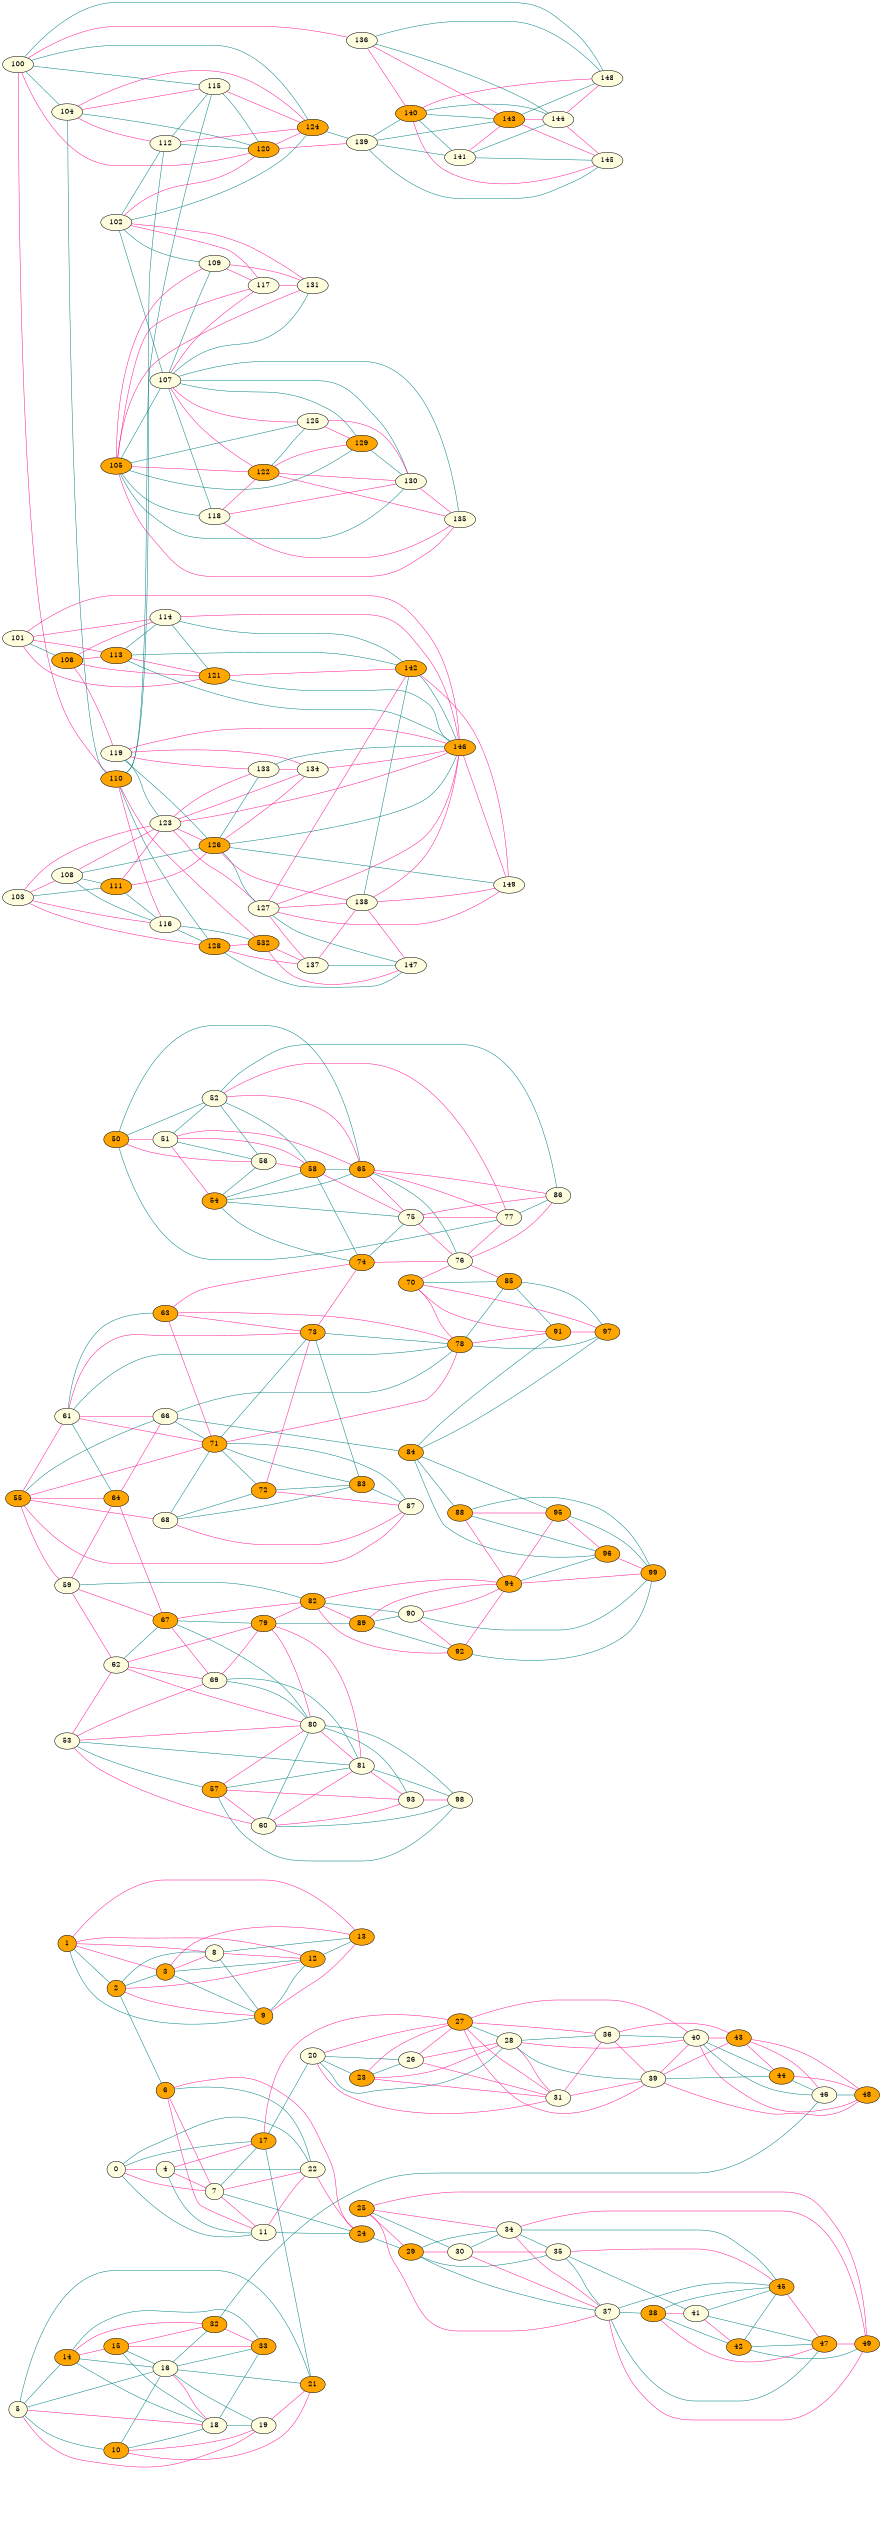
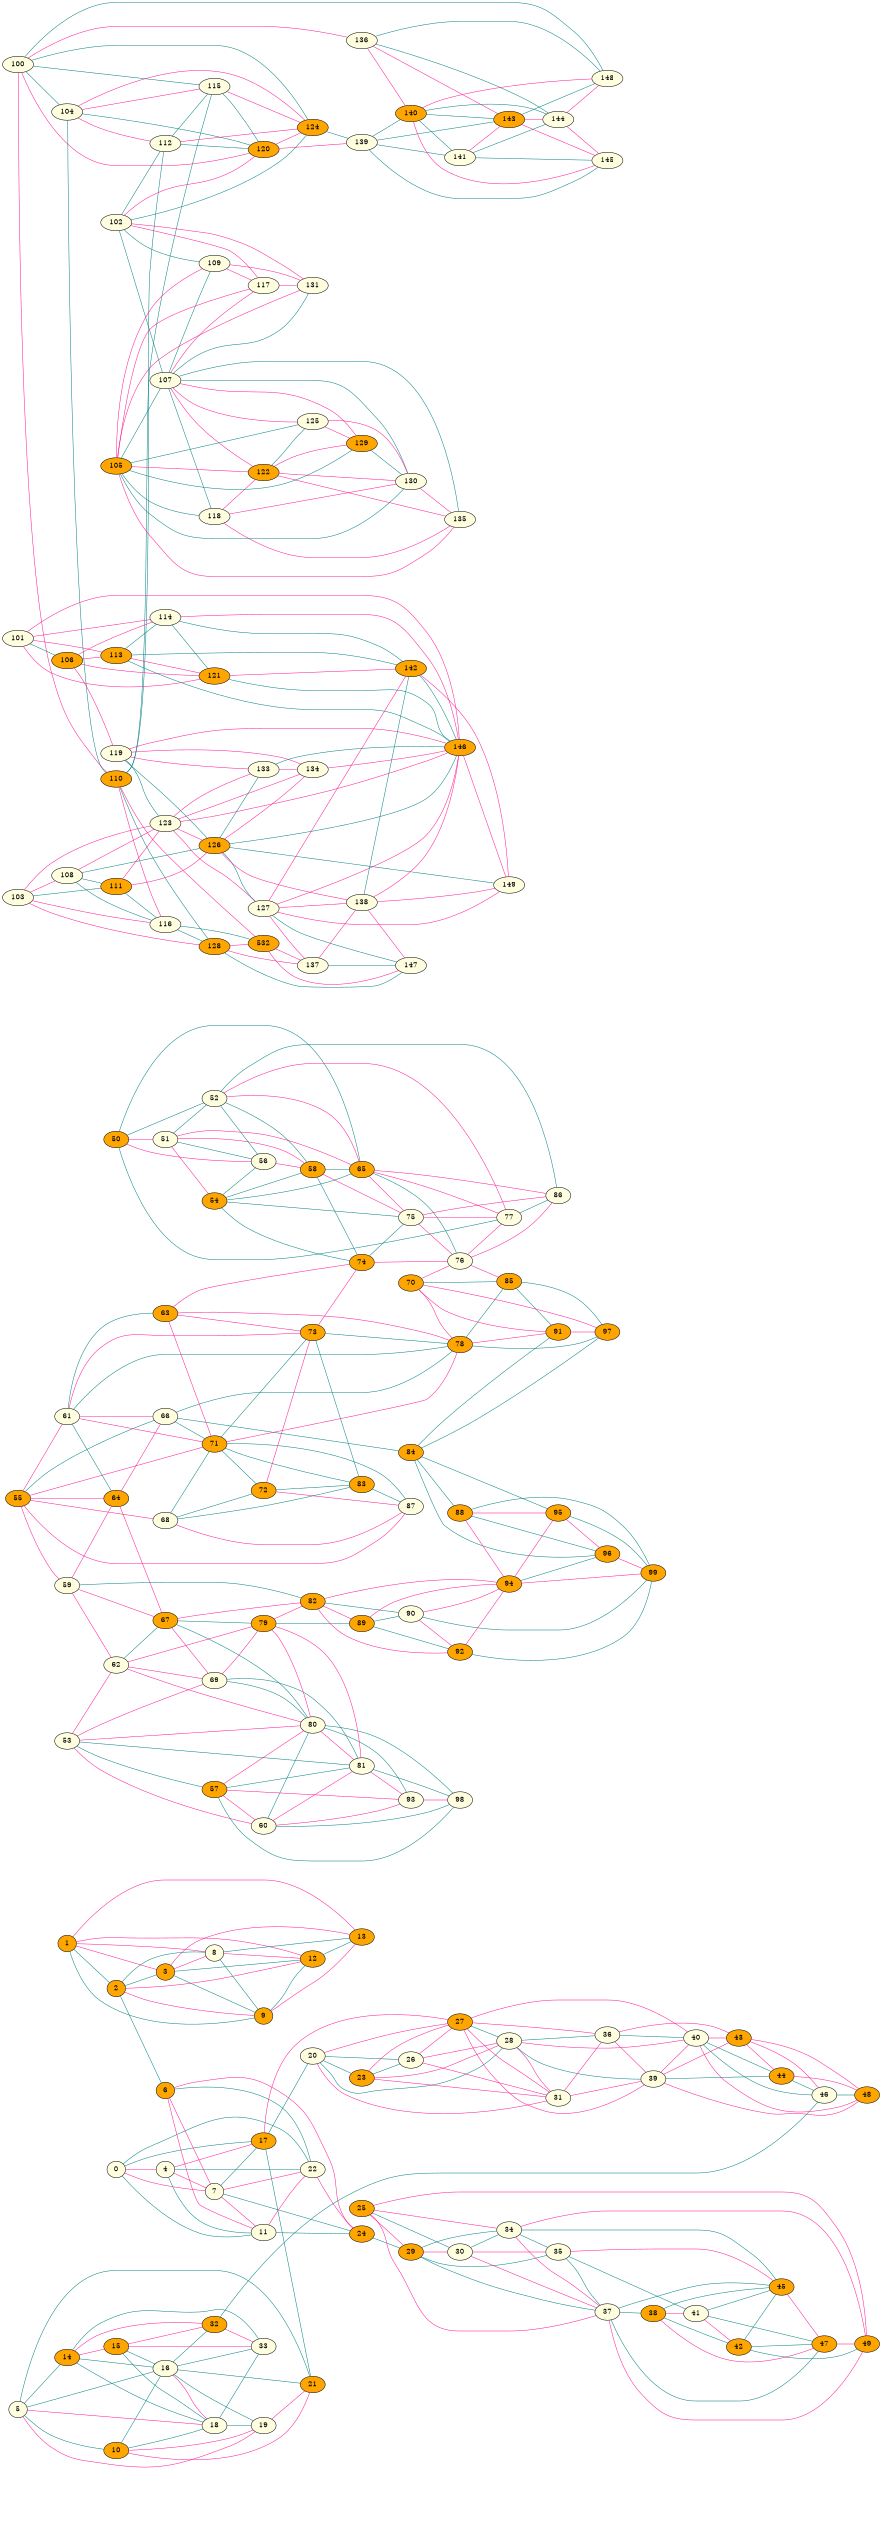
(275, 393) -> (275, 393)
(264, 2347) -> (264, 2347)
